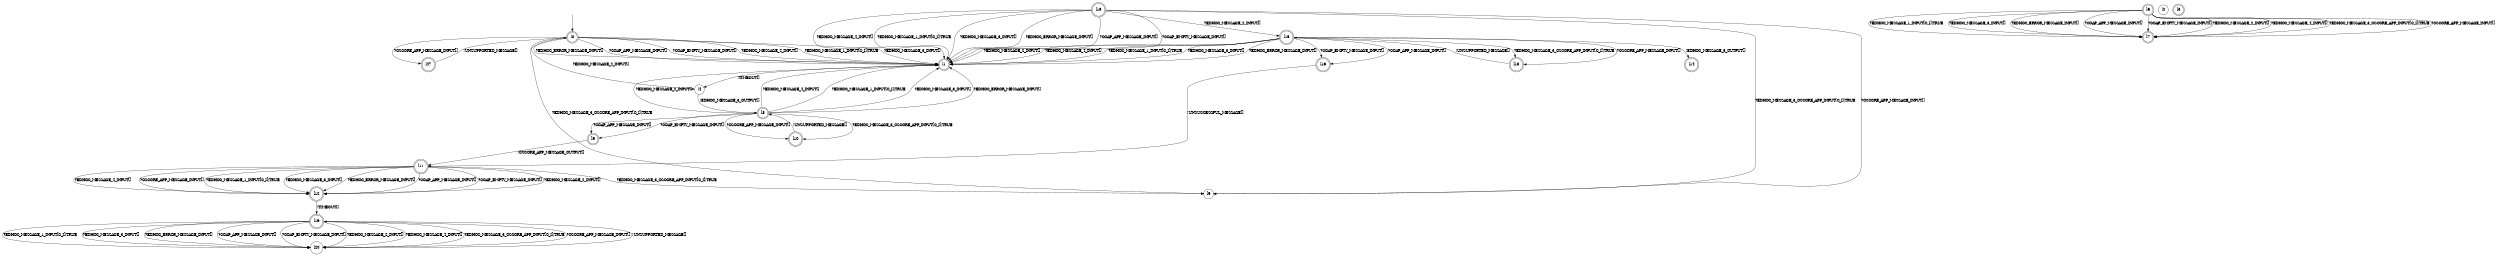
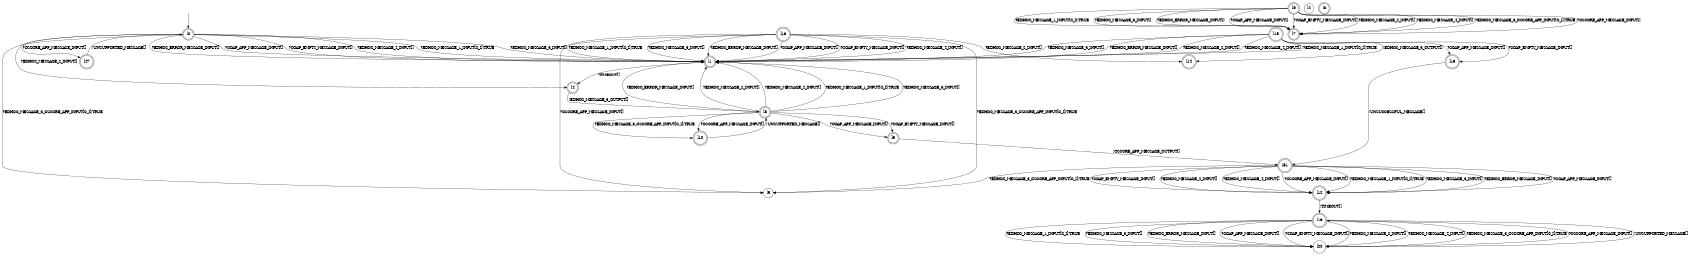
(1191, 23) -> (984, 50)
(1516, 65) -> none
(699, 90) -> (573, 88)
(421, 167) -> (1285, 166)
